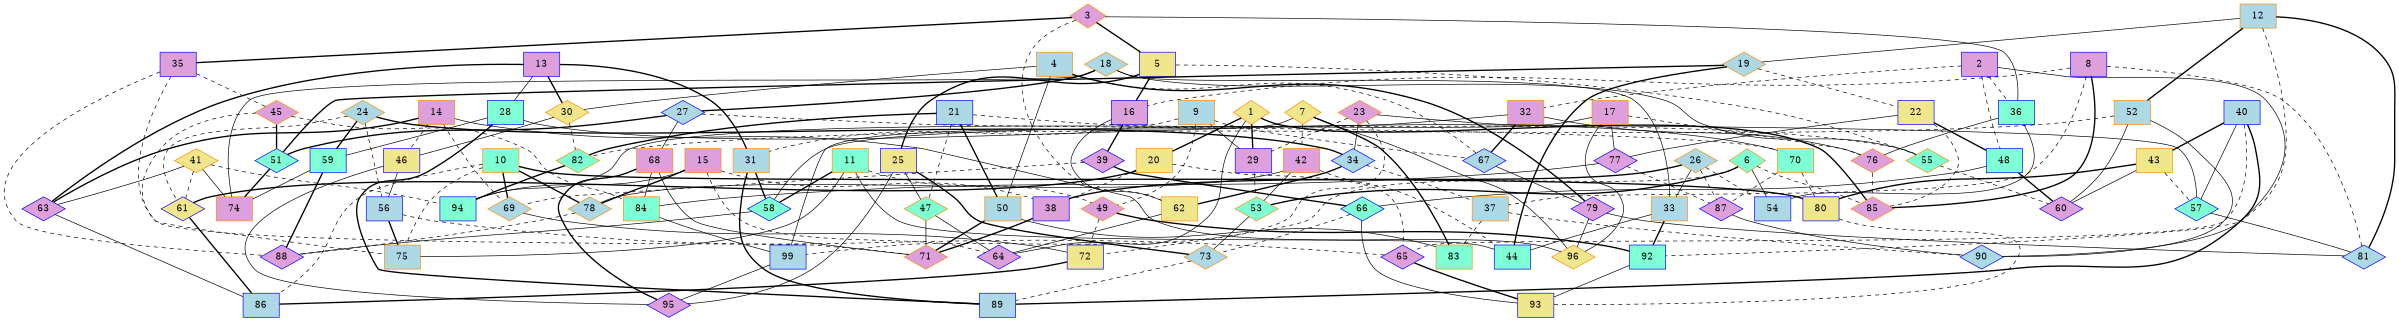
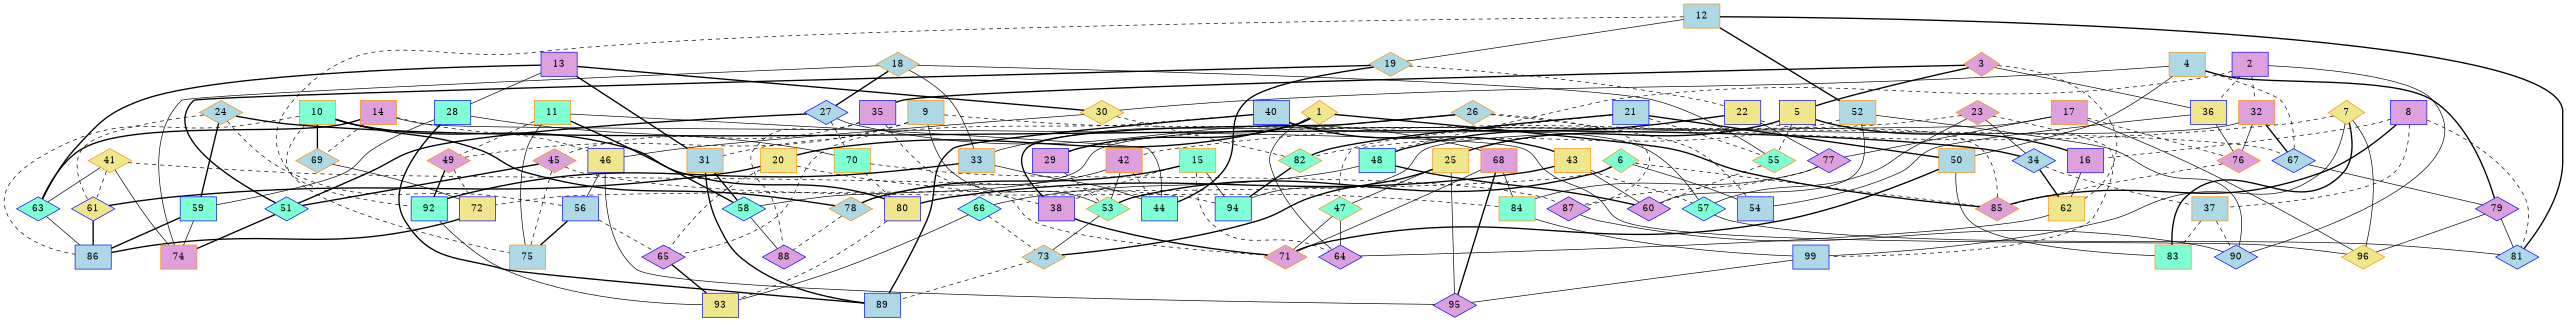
(2016, 112) -> (2209, 112)
(1225, 137) -> (996, 191)
(703, 161) -> (1198, 161)
(898, 161) -> (1451, 161)
(1103, 161) -> none
(44, 209) -> (38, 209)
(304, 210) -> (146, 233)
